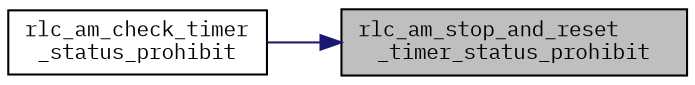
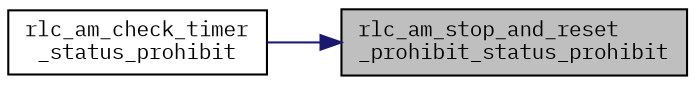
(514, 42) -> (514, 42)
